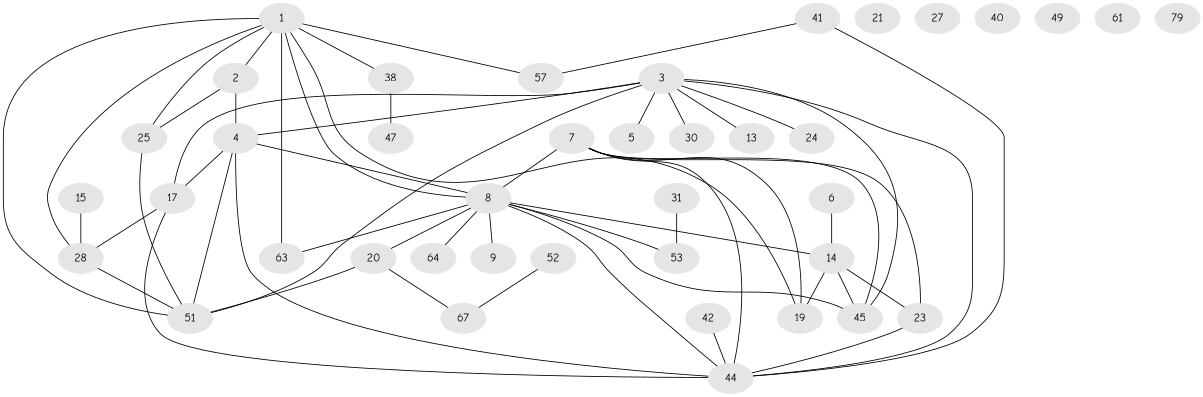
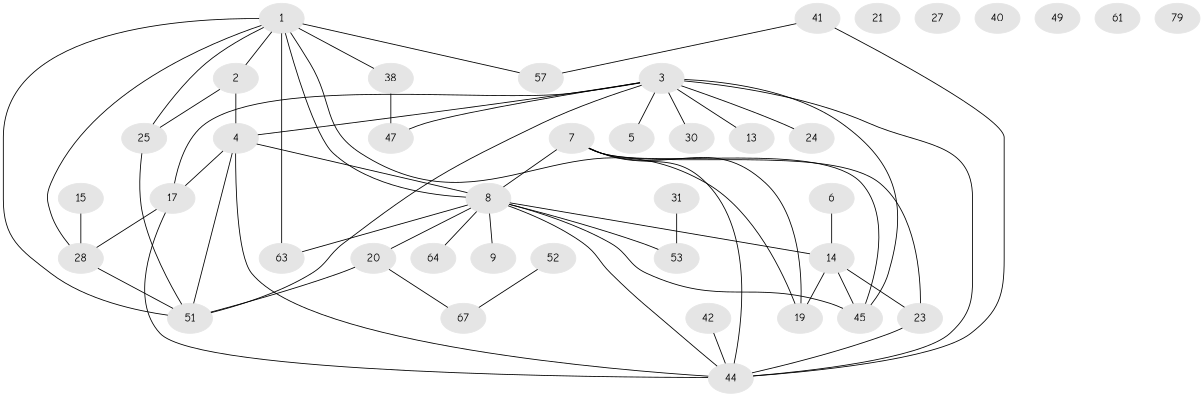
none -> (472, 112)
